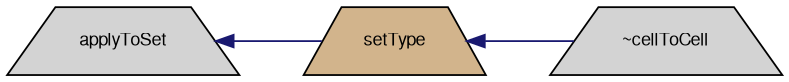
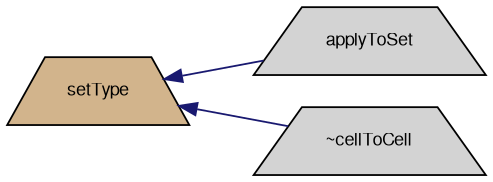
(278, 41) -> (223, 68)
